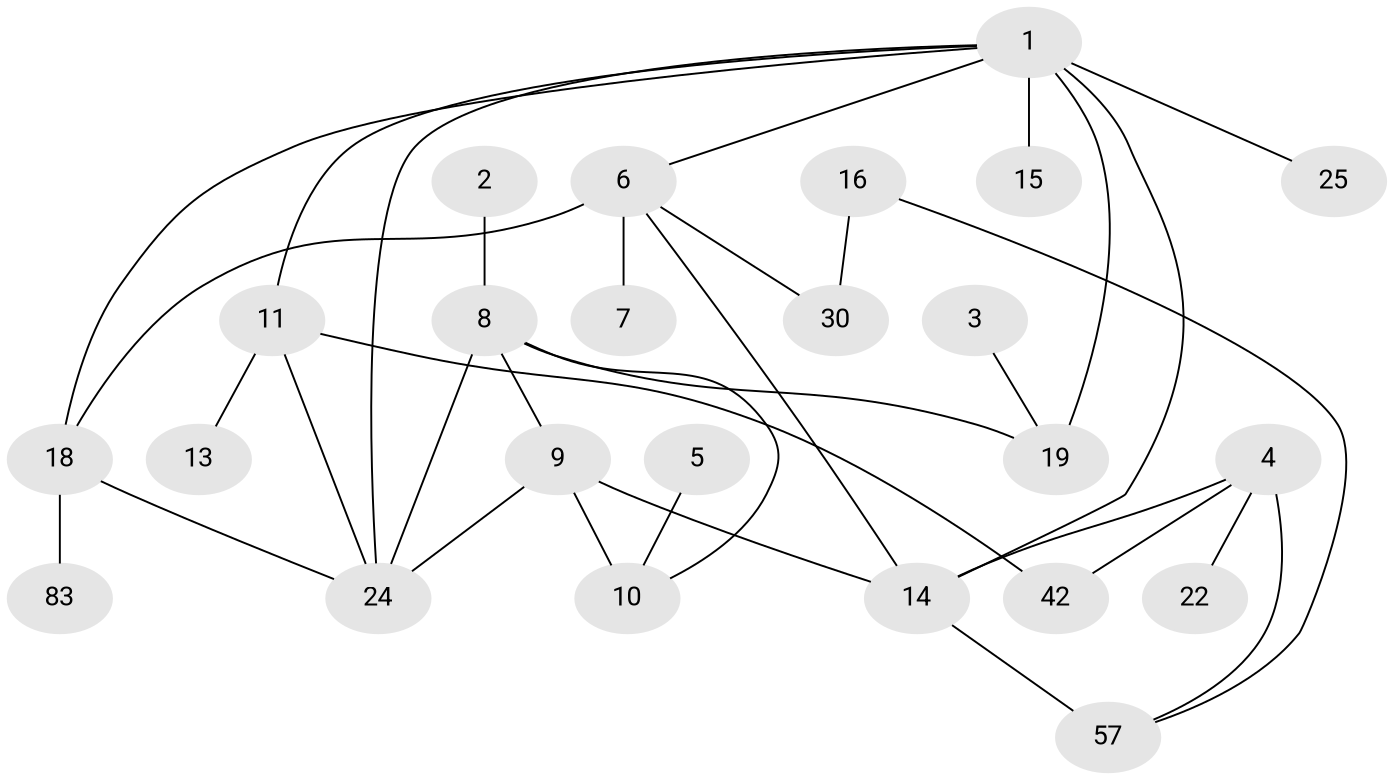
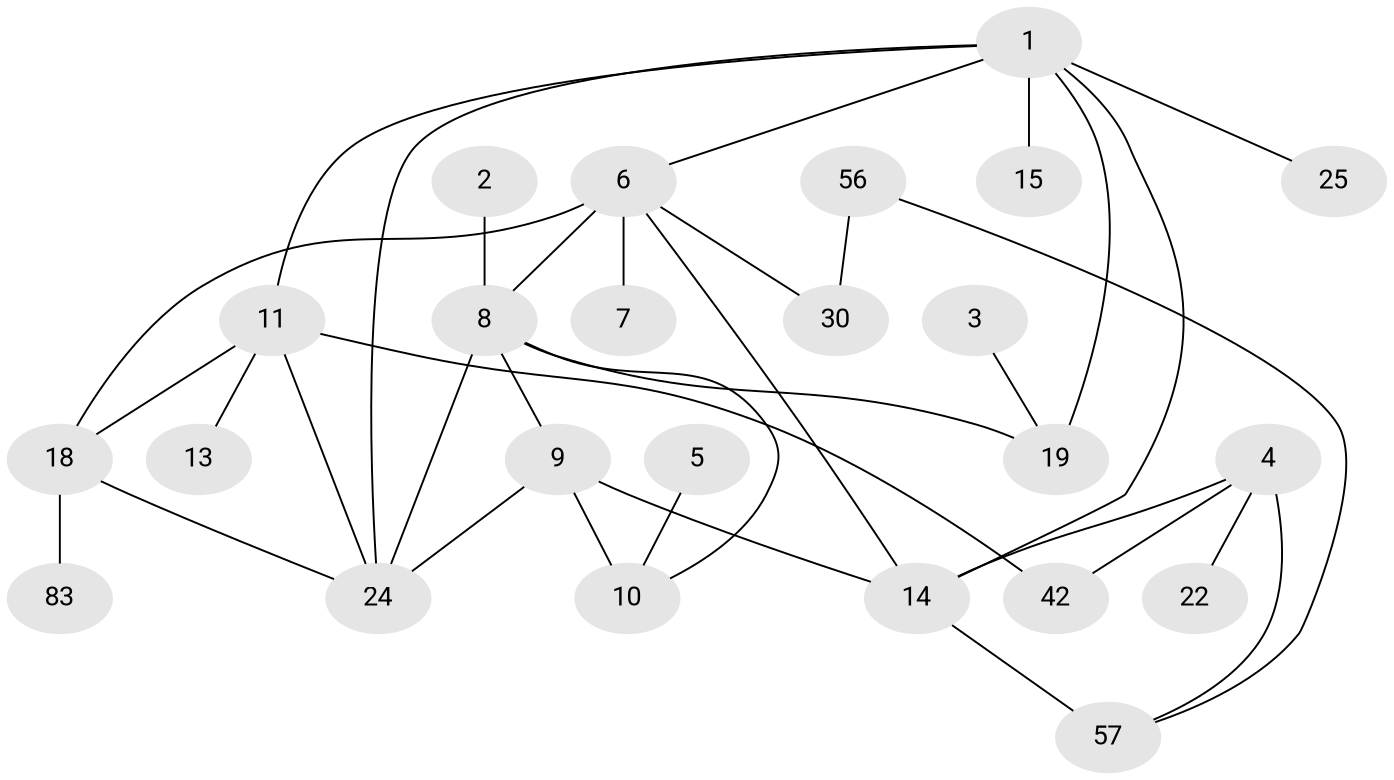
(368, 124) -> (166, 390)
(853, 181) -> (853, 181)
none -> (554, 251)
